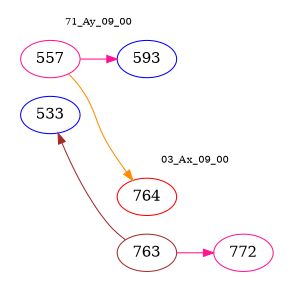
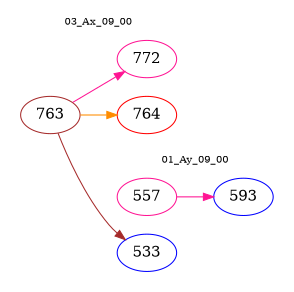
(99, 22) -> (195, 160)
(98, 123) -> (93, 115)
